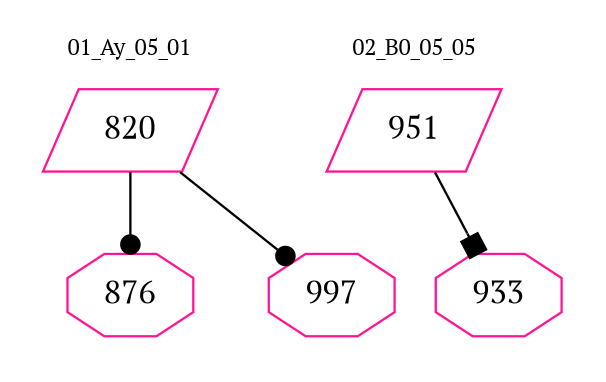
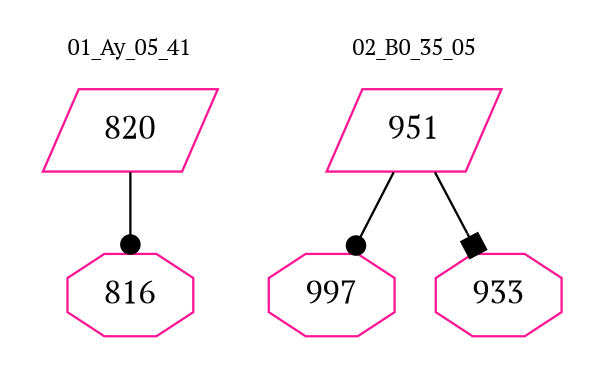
(130, 49) -> (130, 49)
(415, 49) -> (415, 49)
(219, 203) -> (377, 205)
(130, 295) -> (130, 295)
